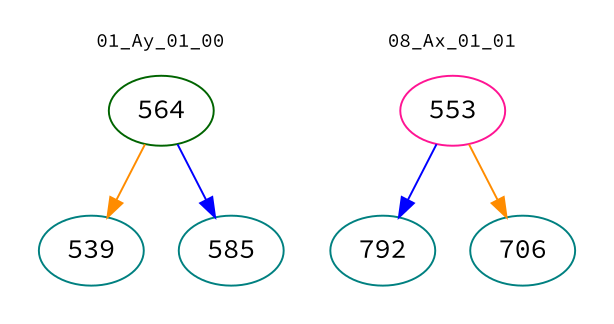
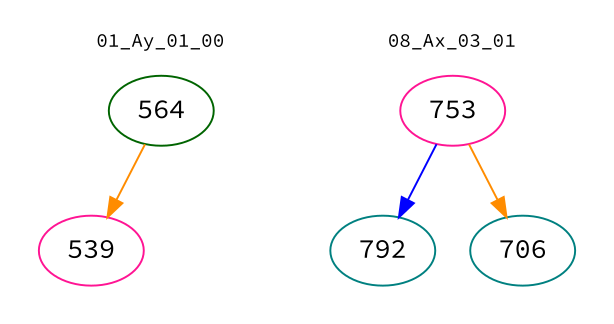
(453, 42) -> (453, 42)
(453, 111) -> (453, 111)
(91, 251) -> (91, 251)
(231, 251) -> none
